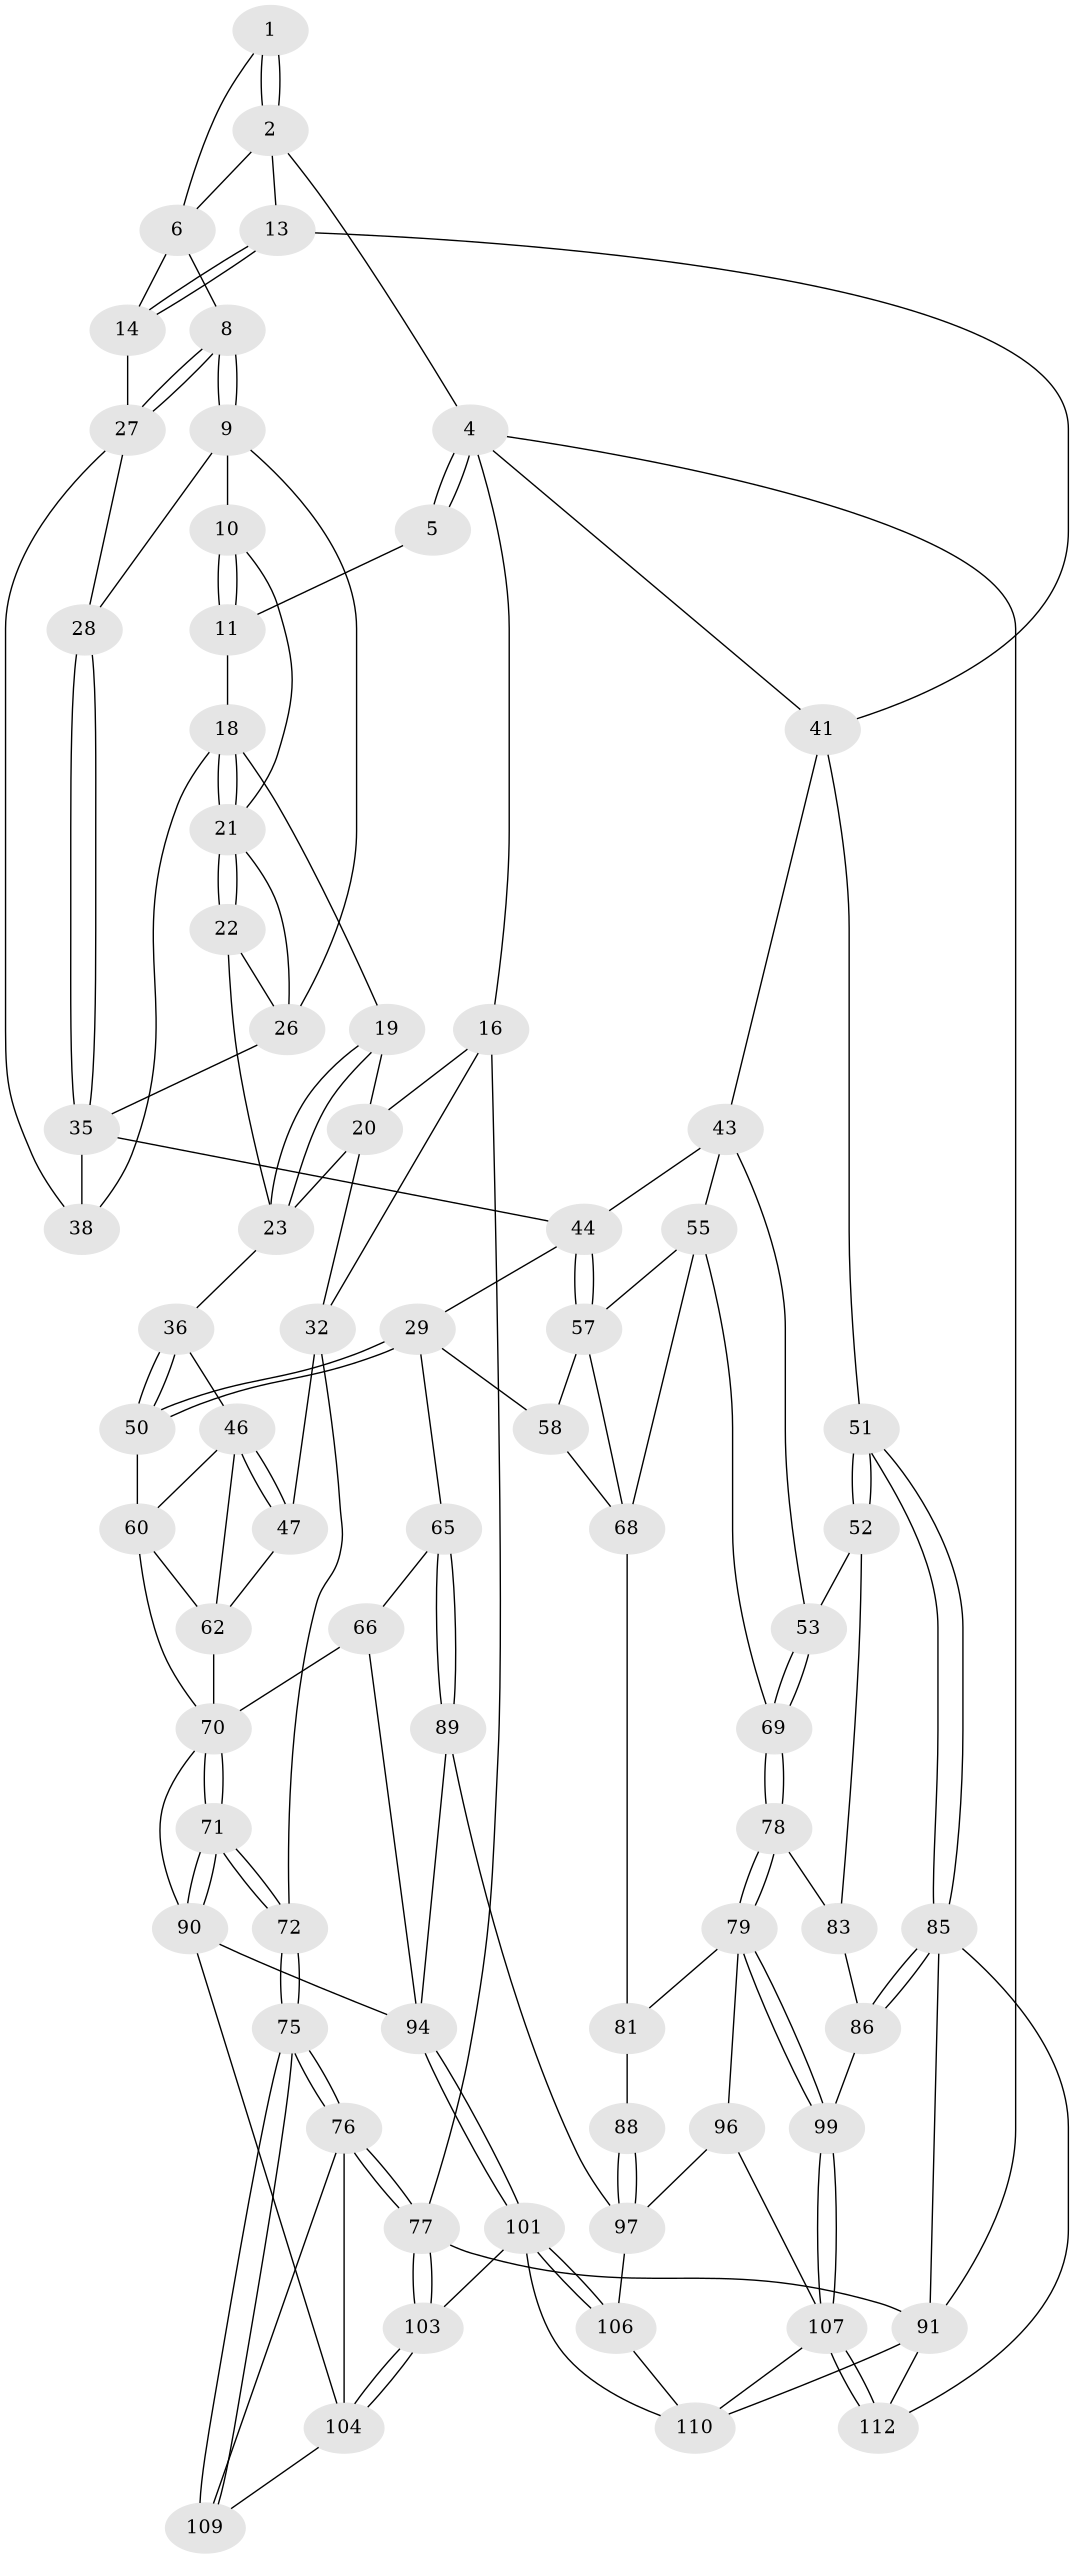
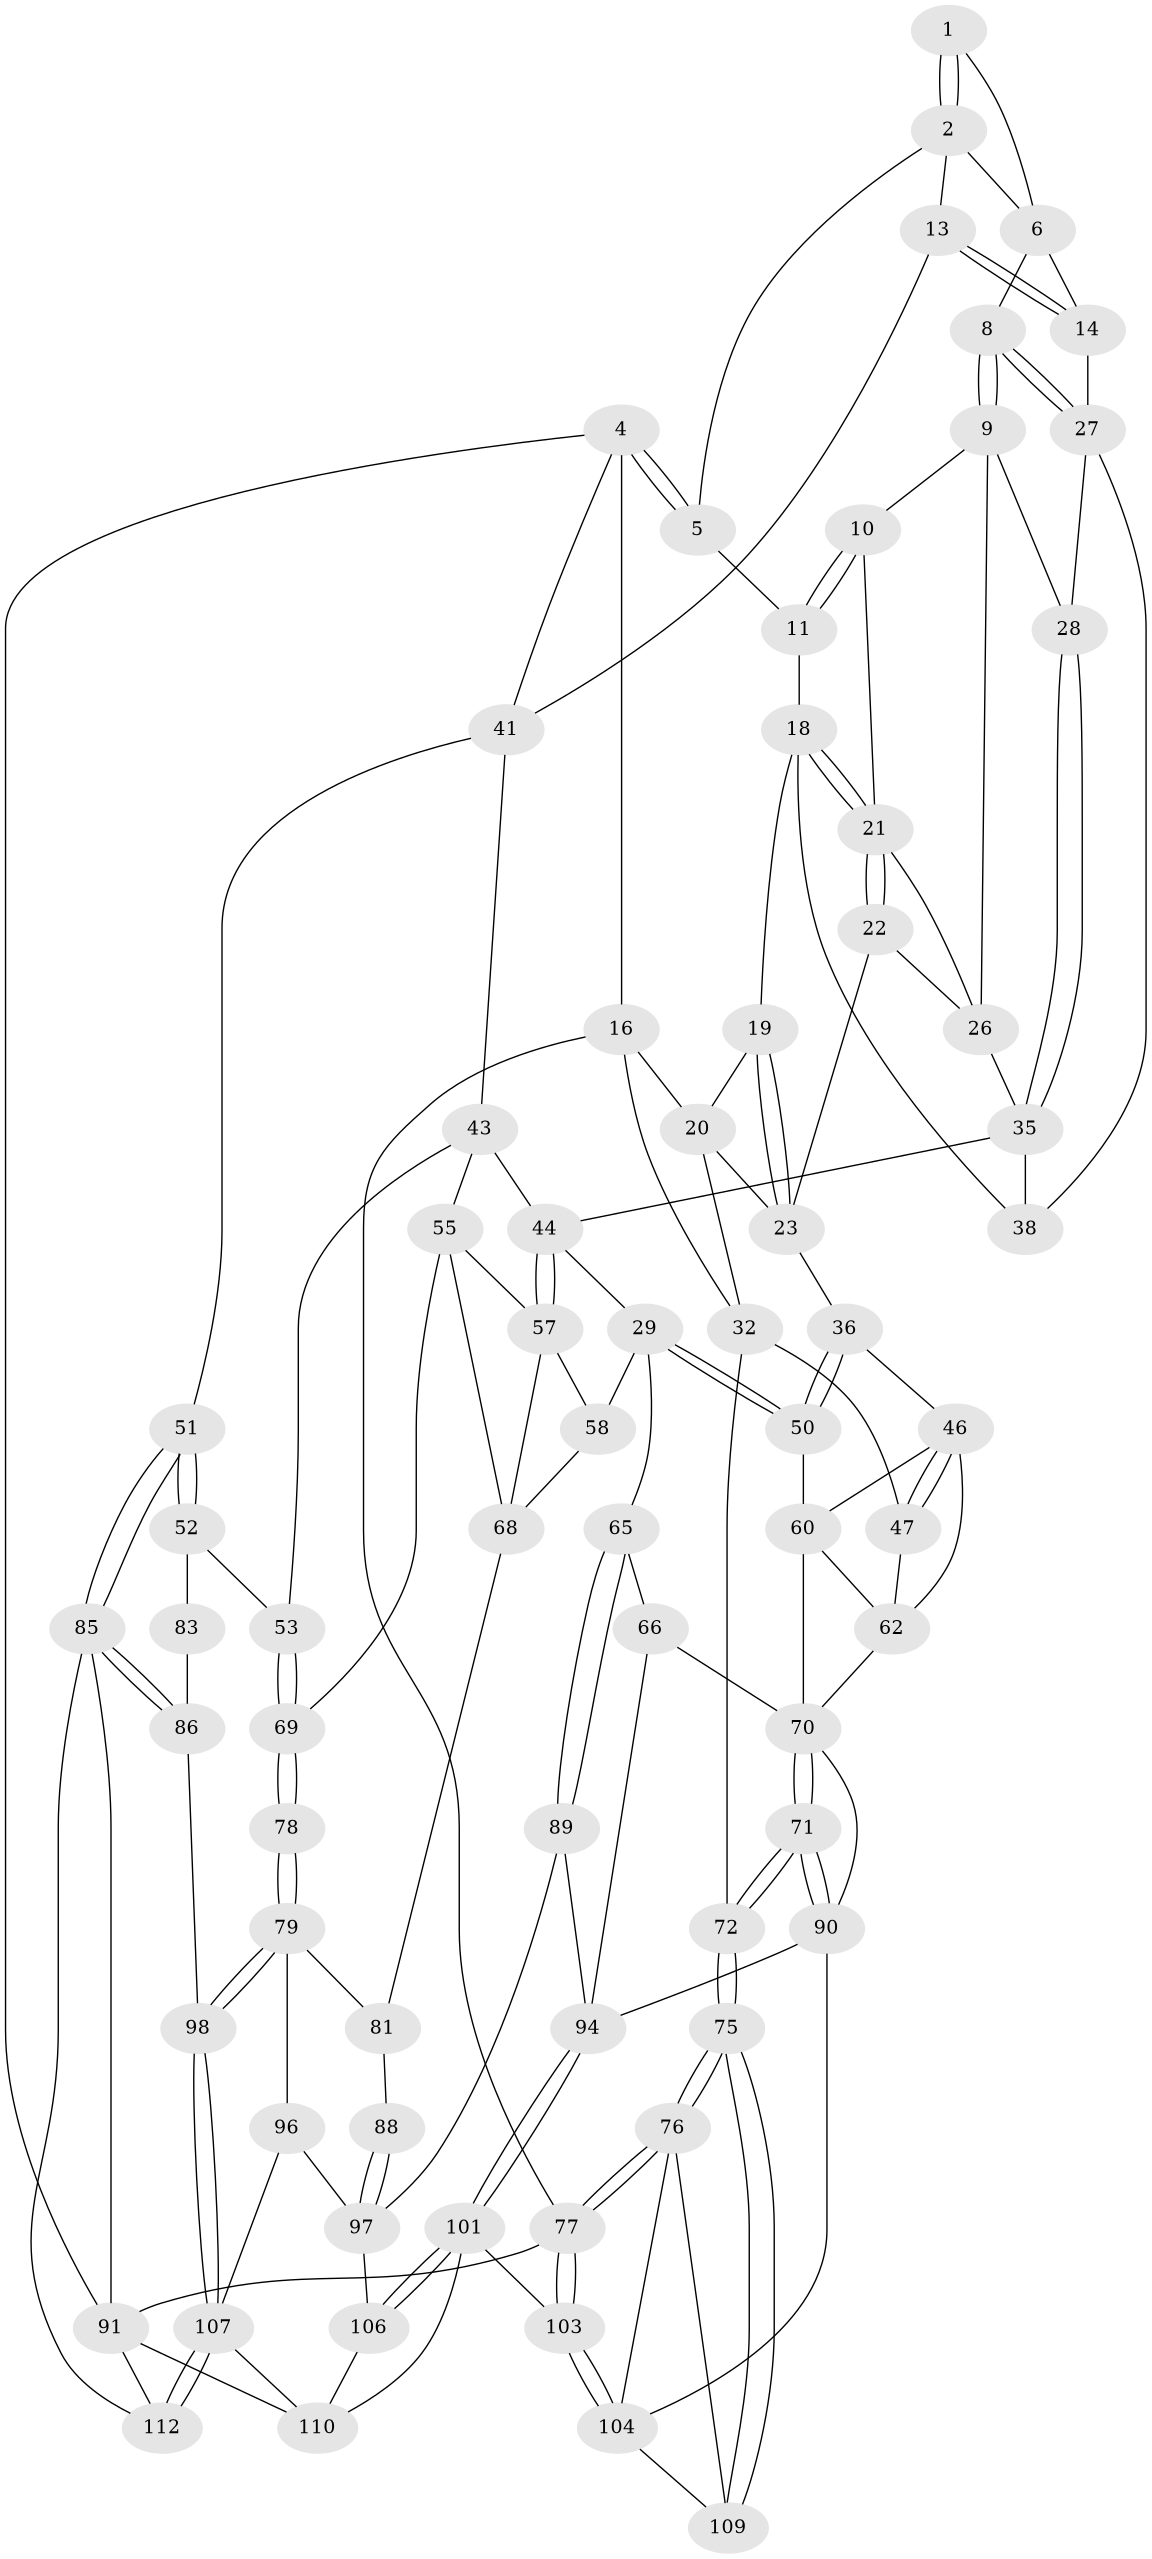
(376, 277) -> (761, 296)
(807, 1879) -> none
(827, 2128) -> (198, 2029)
